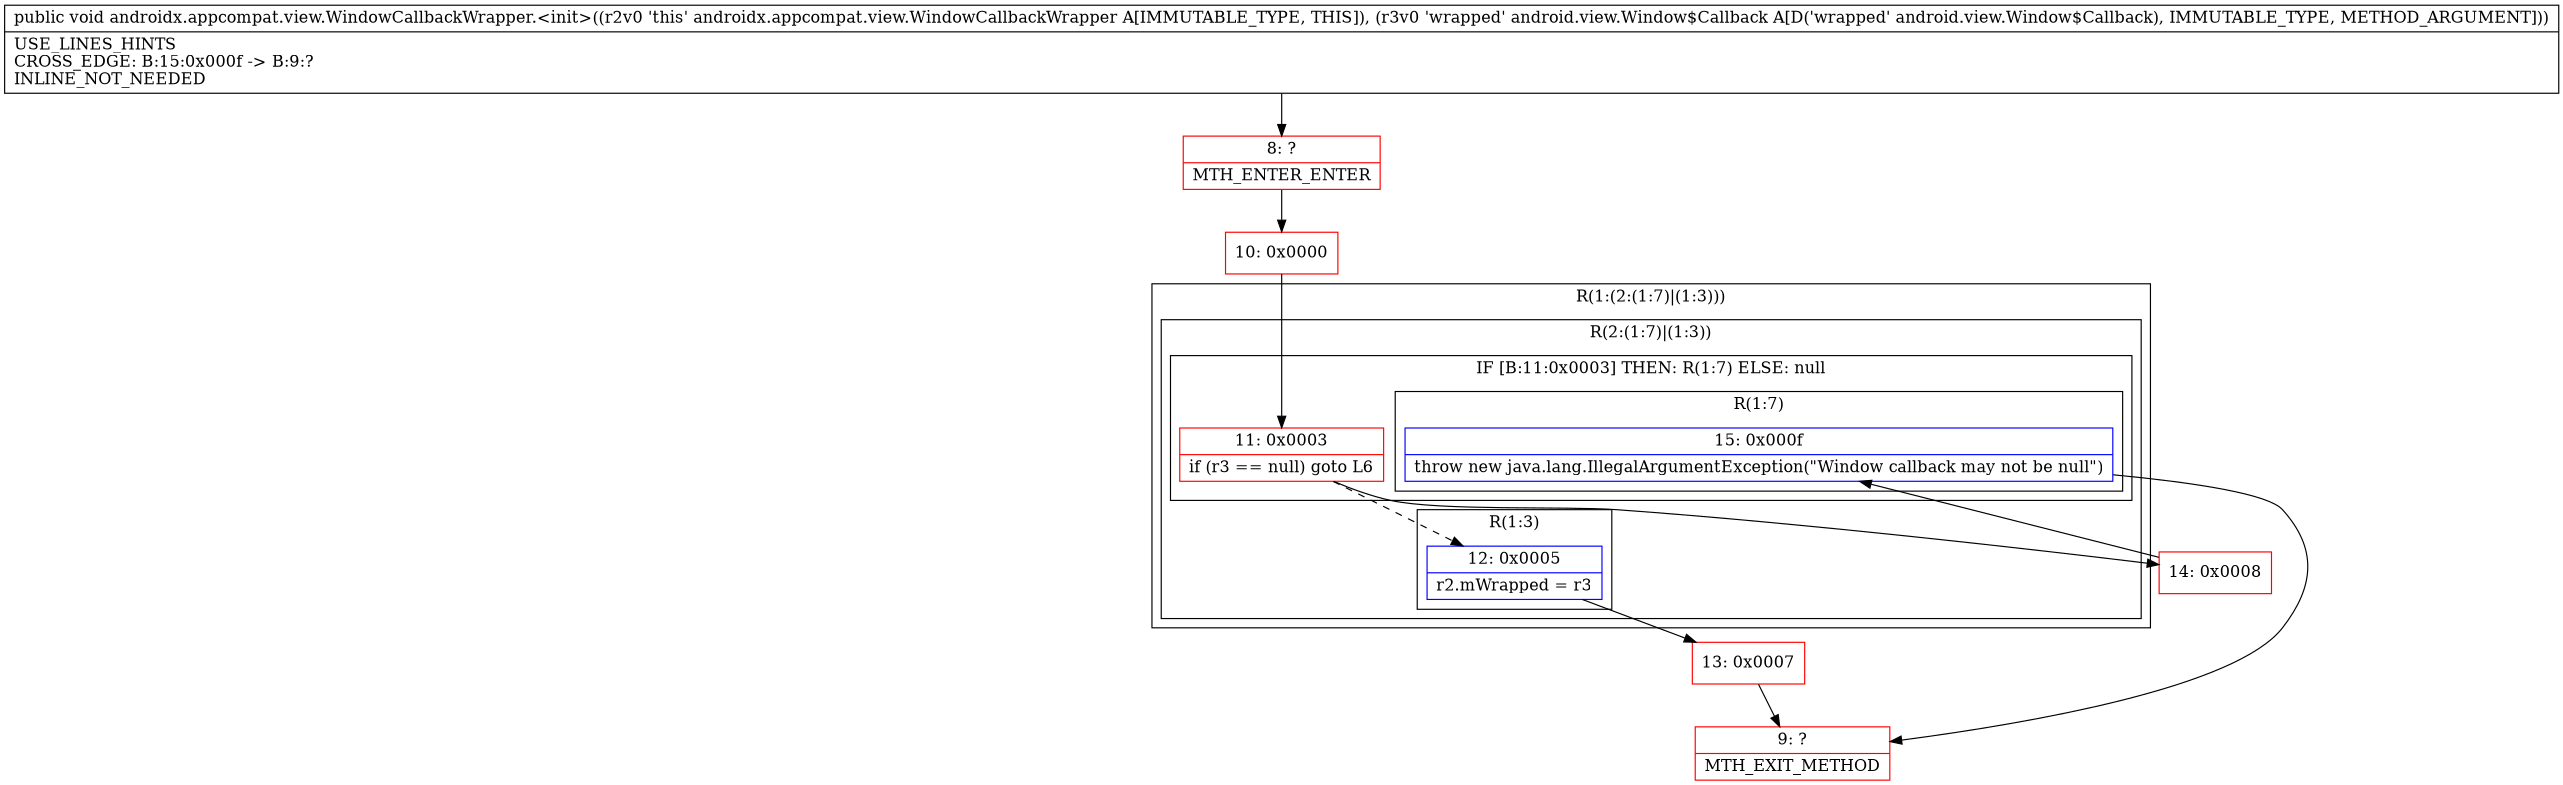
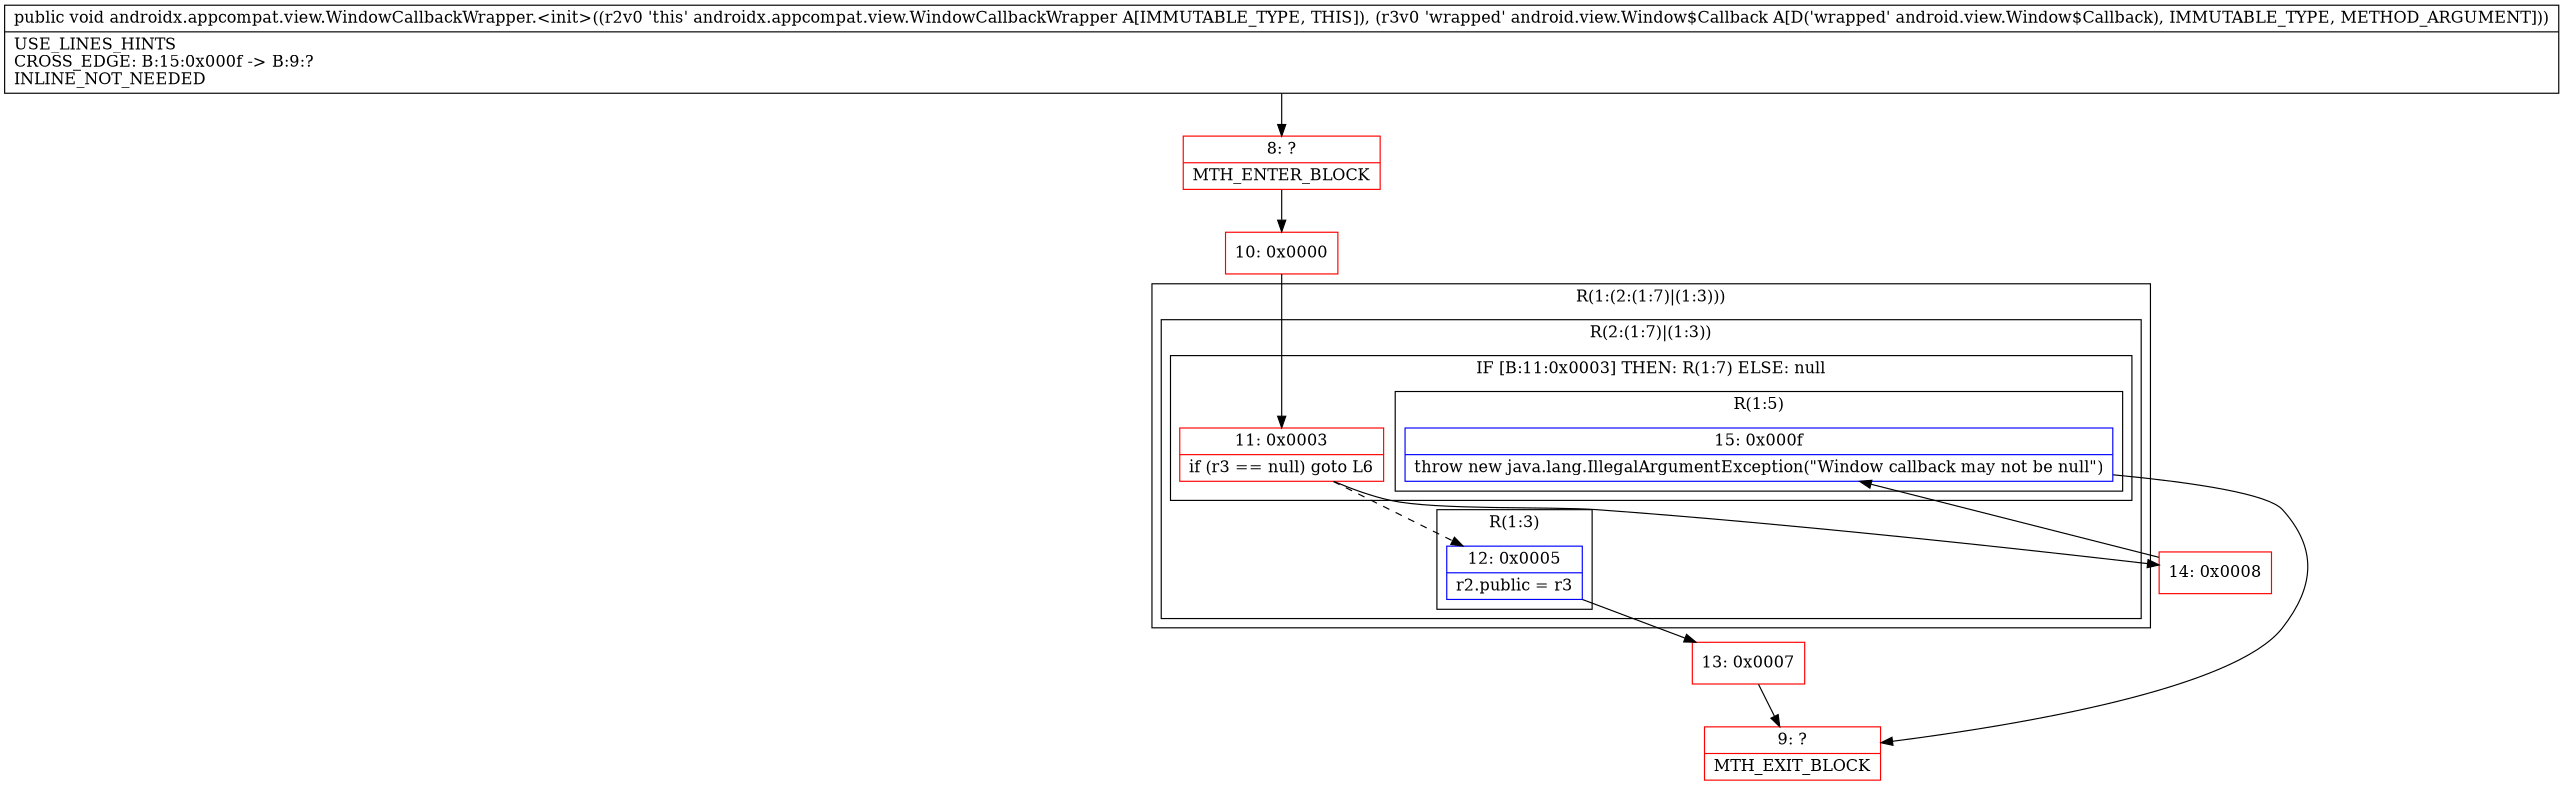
(1282, 175) -> (1282, 175)
(1759, 405) -> (1759, 405)
(1515, 586) -> (1515, 586)
(1793, 766) -> (1793, 766)
